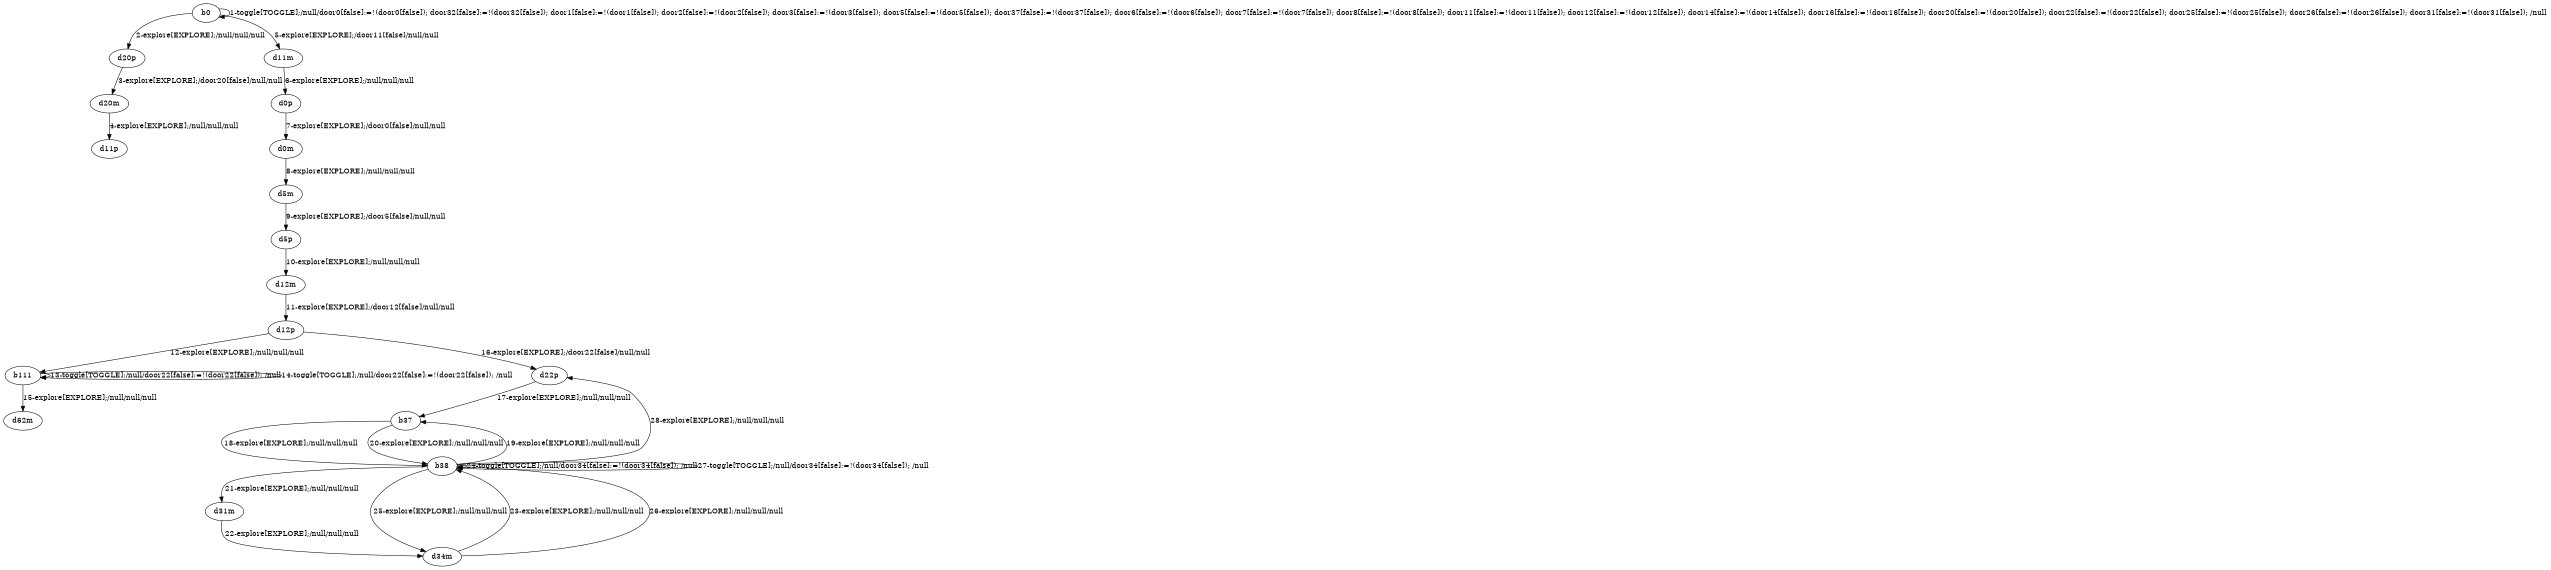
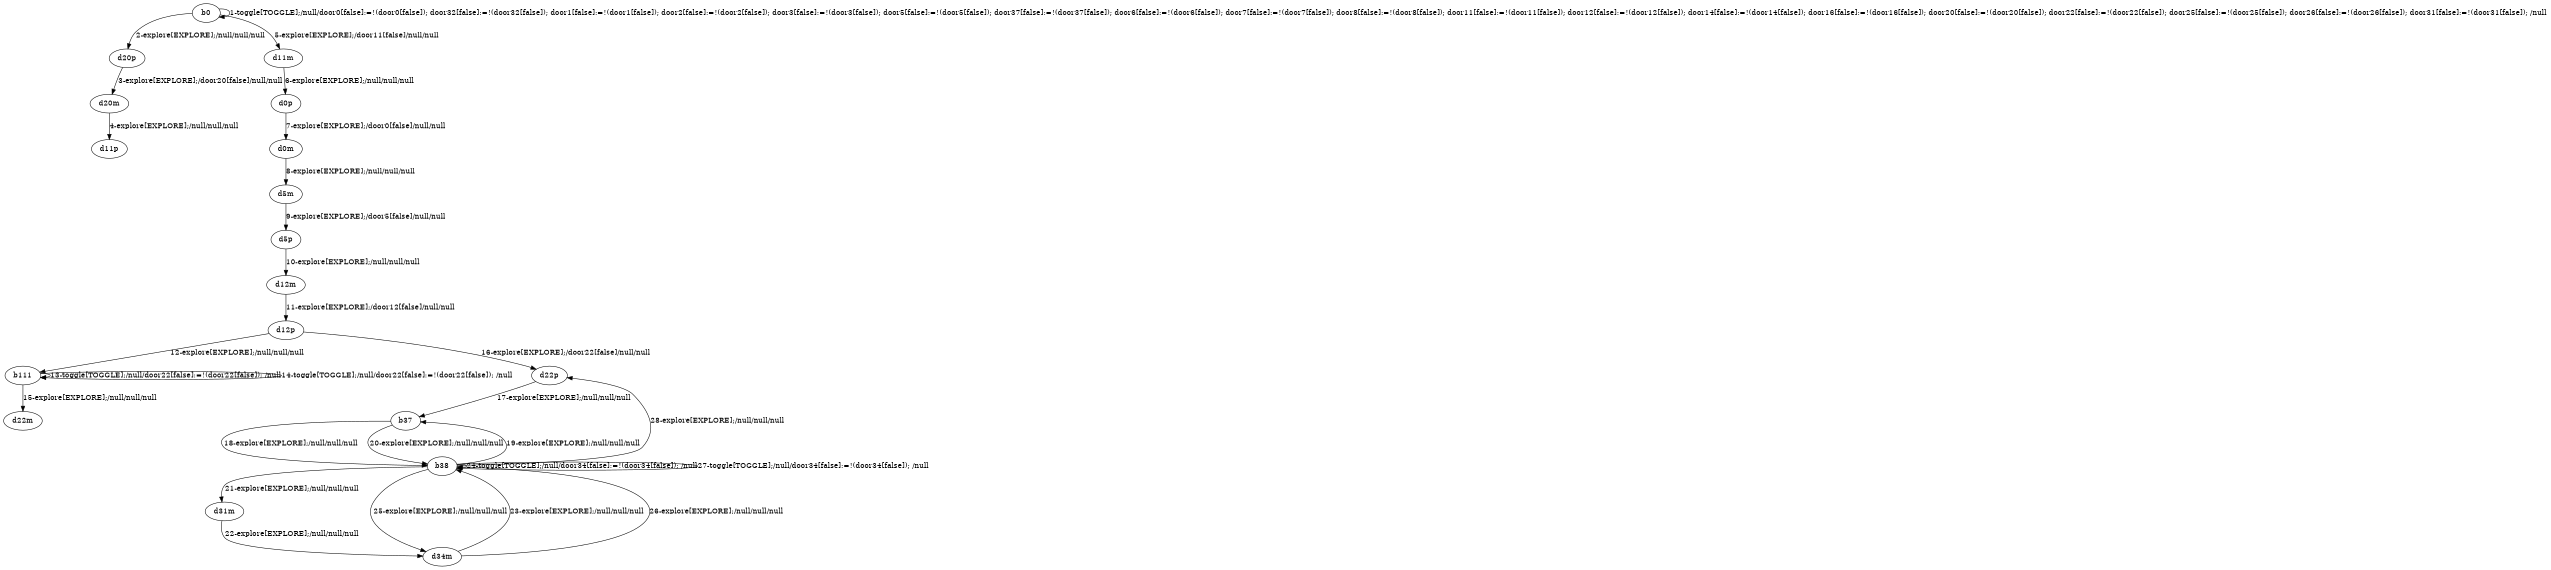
(23, 421) -> (23, 421)
